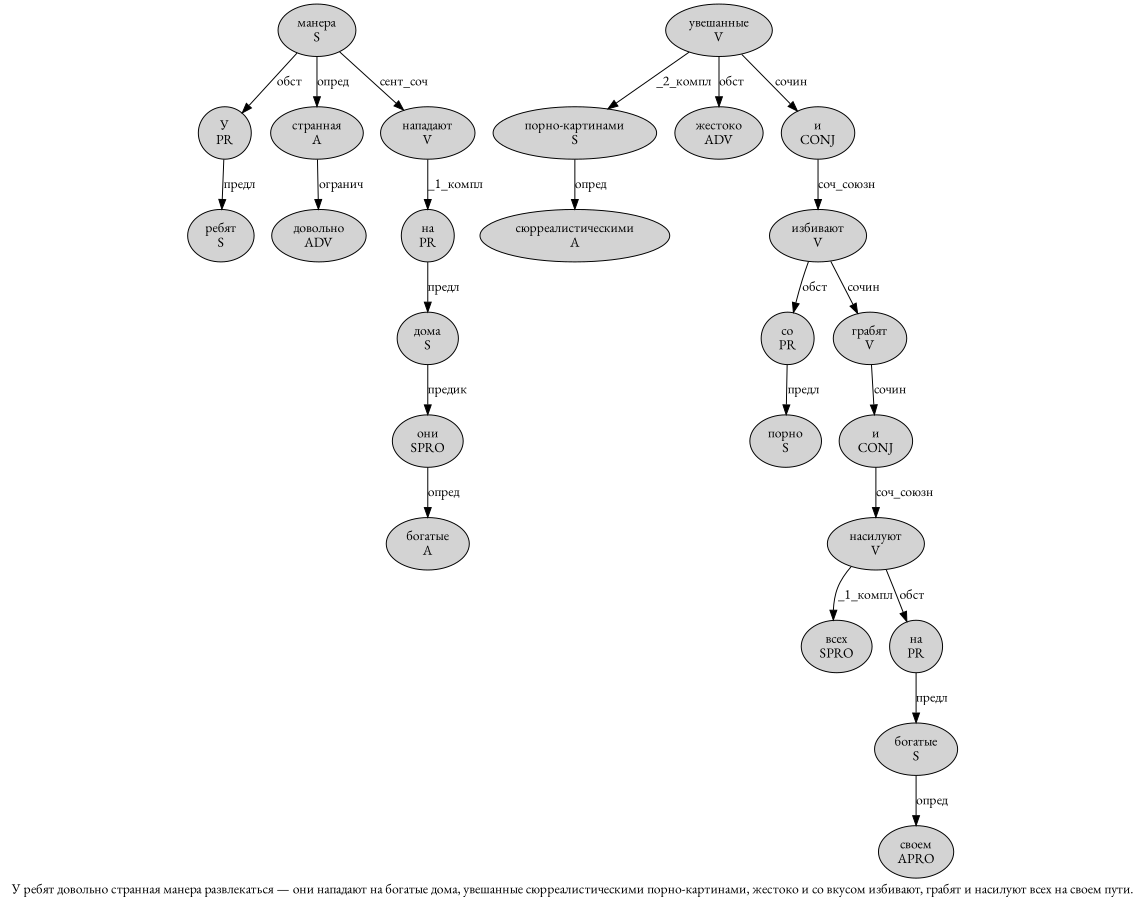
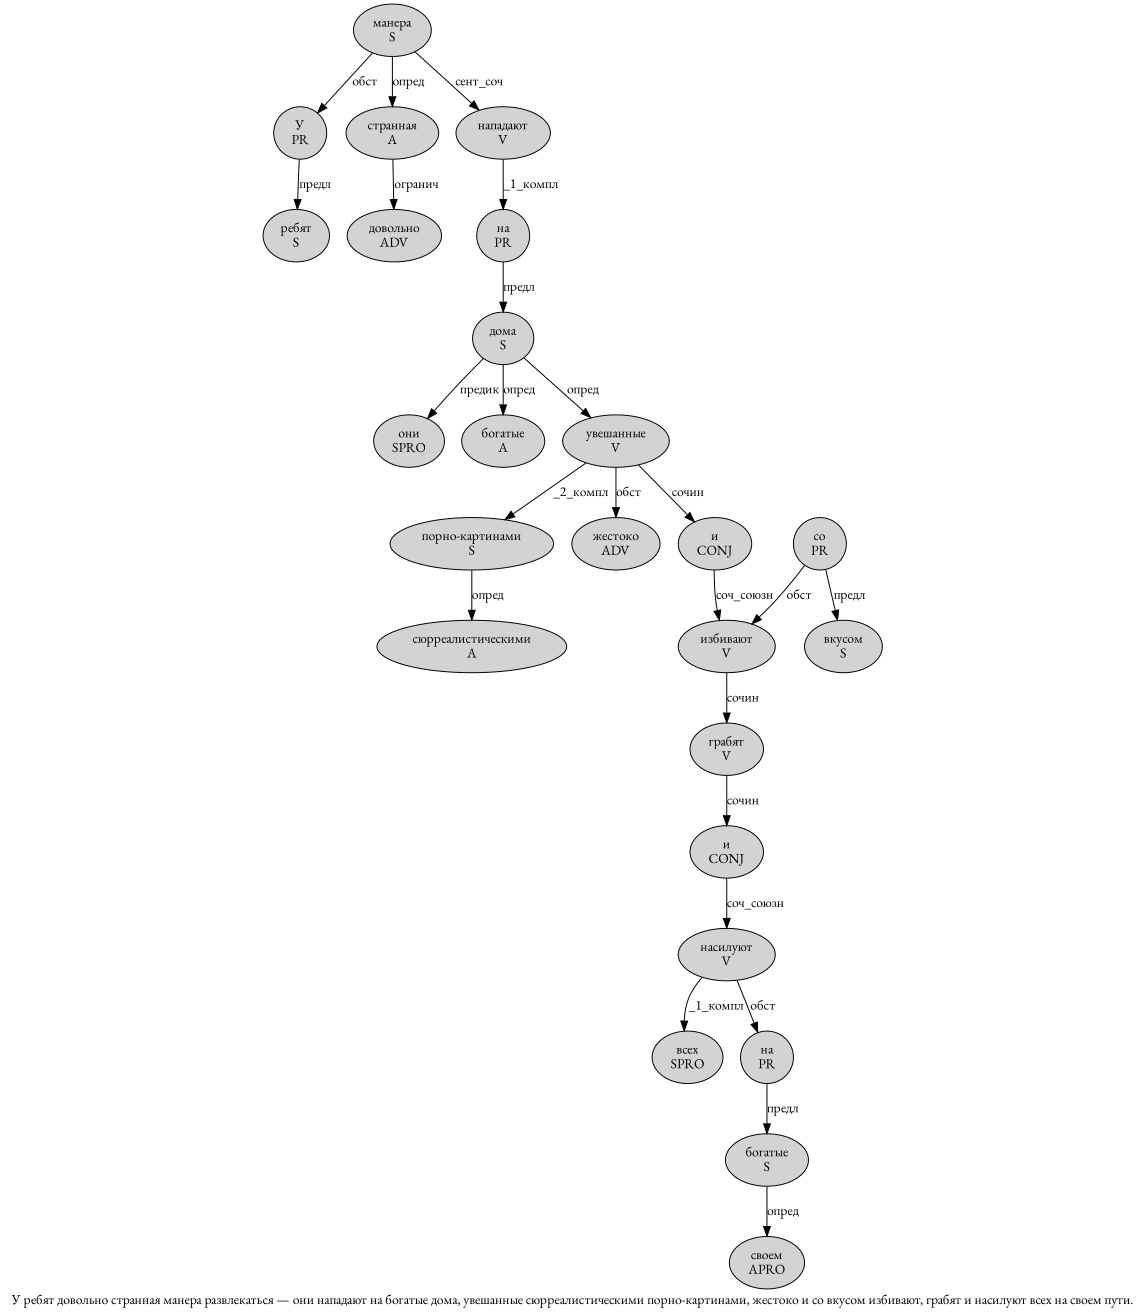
(802, 282) -> (783, 592)
none -> (554, 384)
(786, 441) -> (843, 646)
(428, 487) -> (503, 385)
